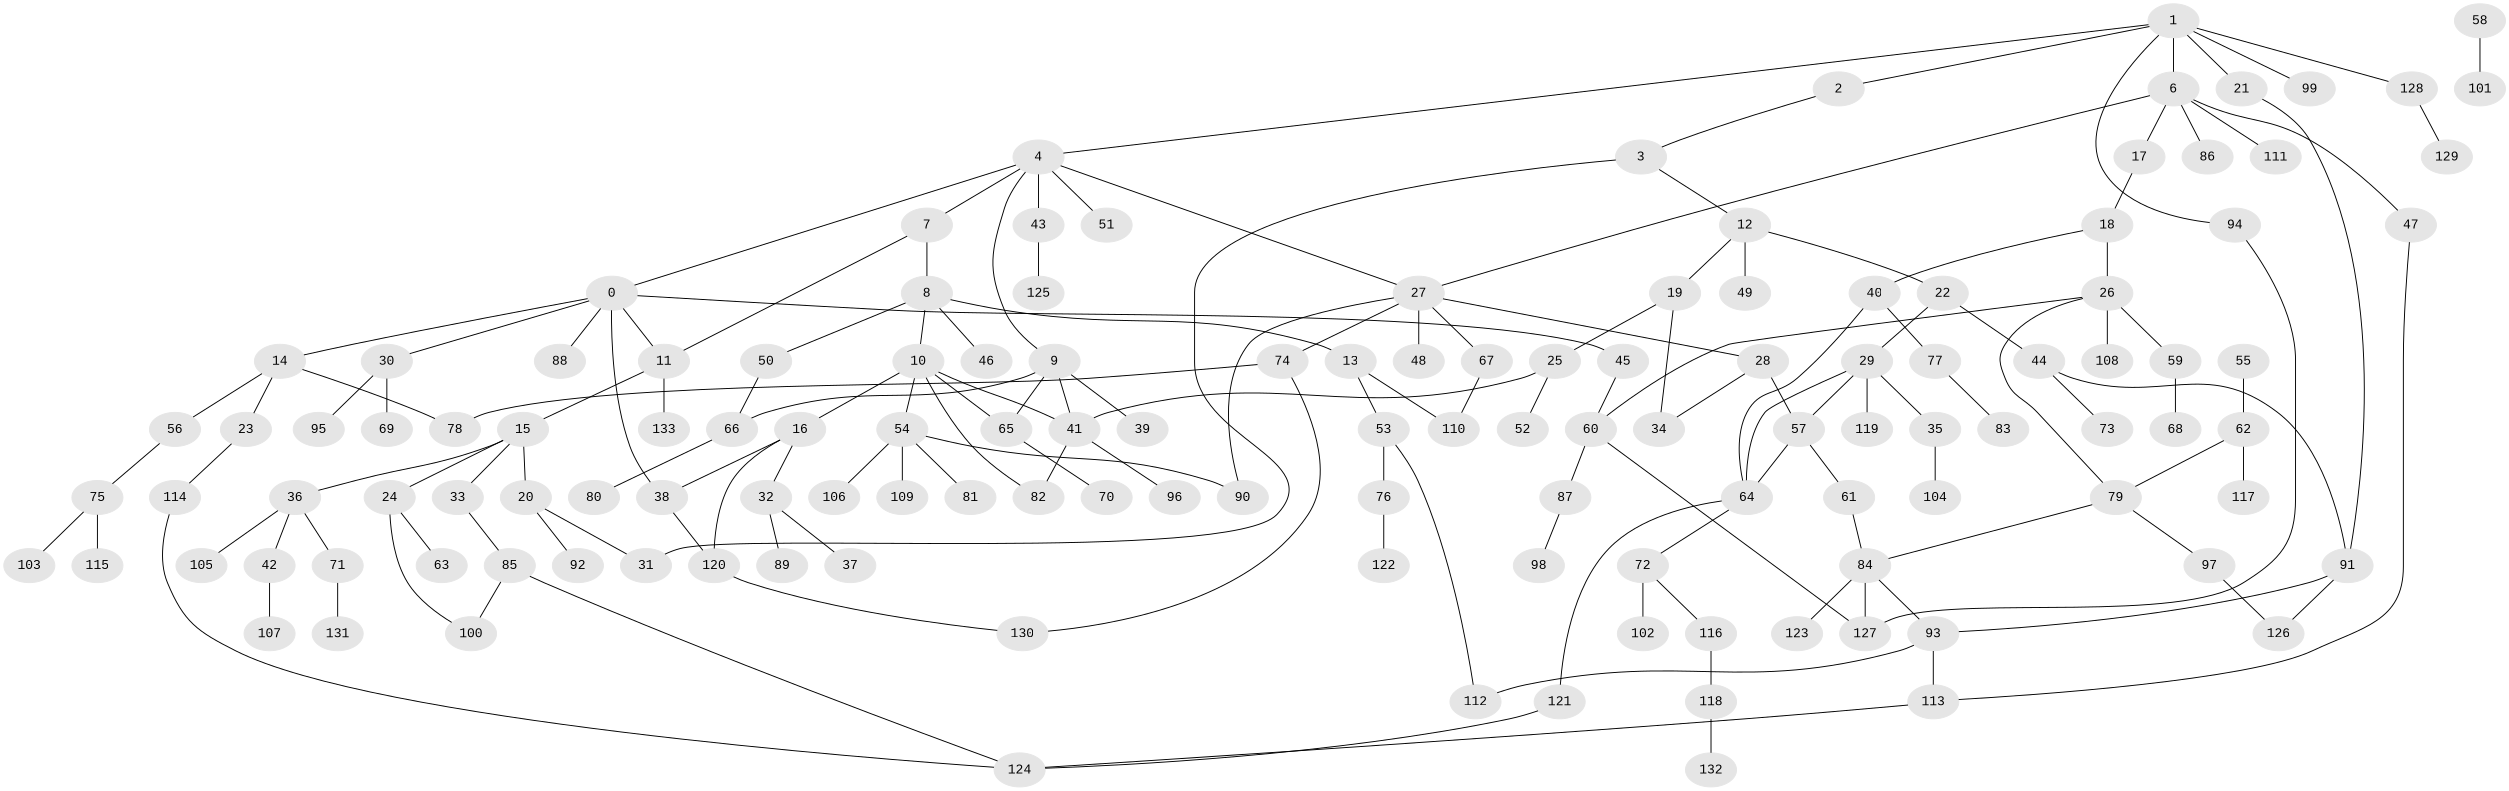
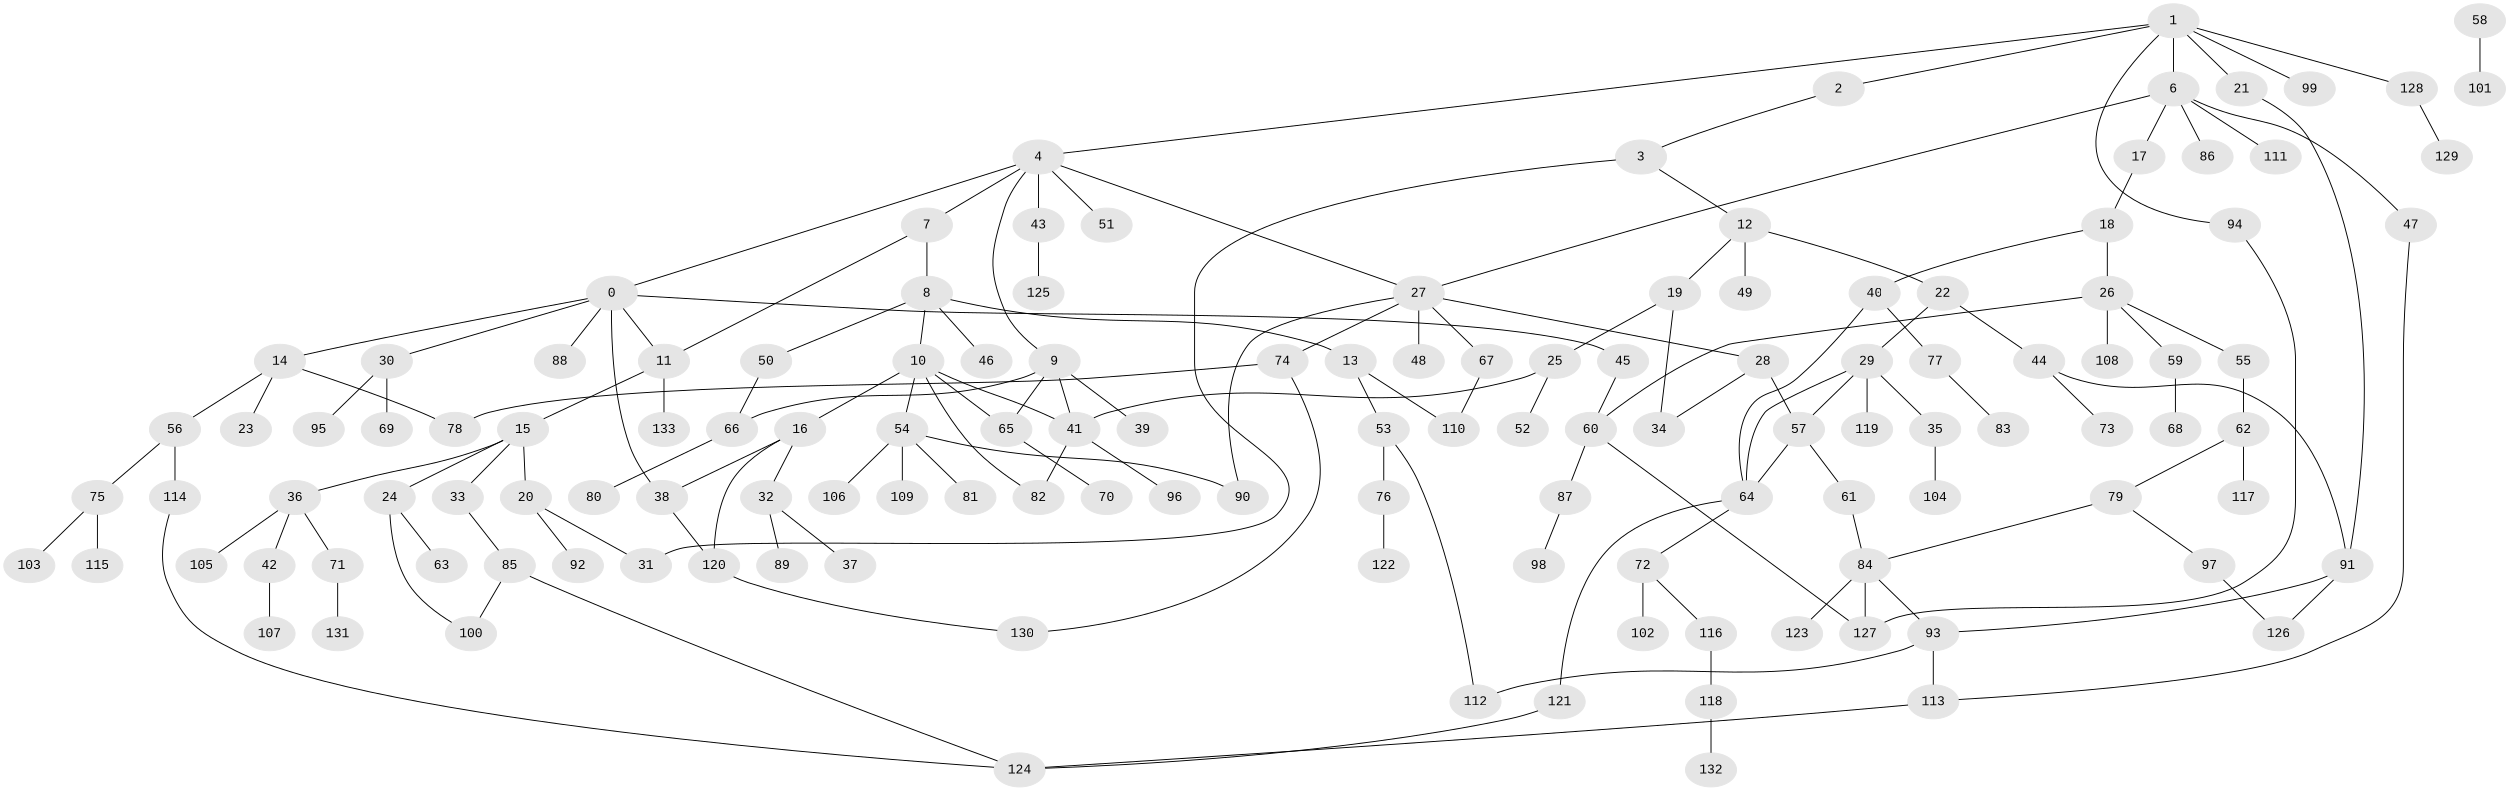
(2008, 385) -> (2175, 327)
(210, 463) -> (175, 464)
